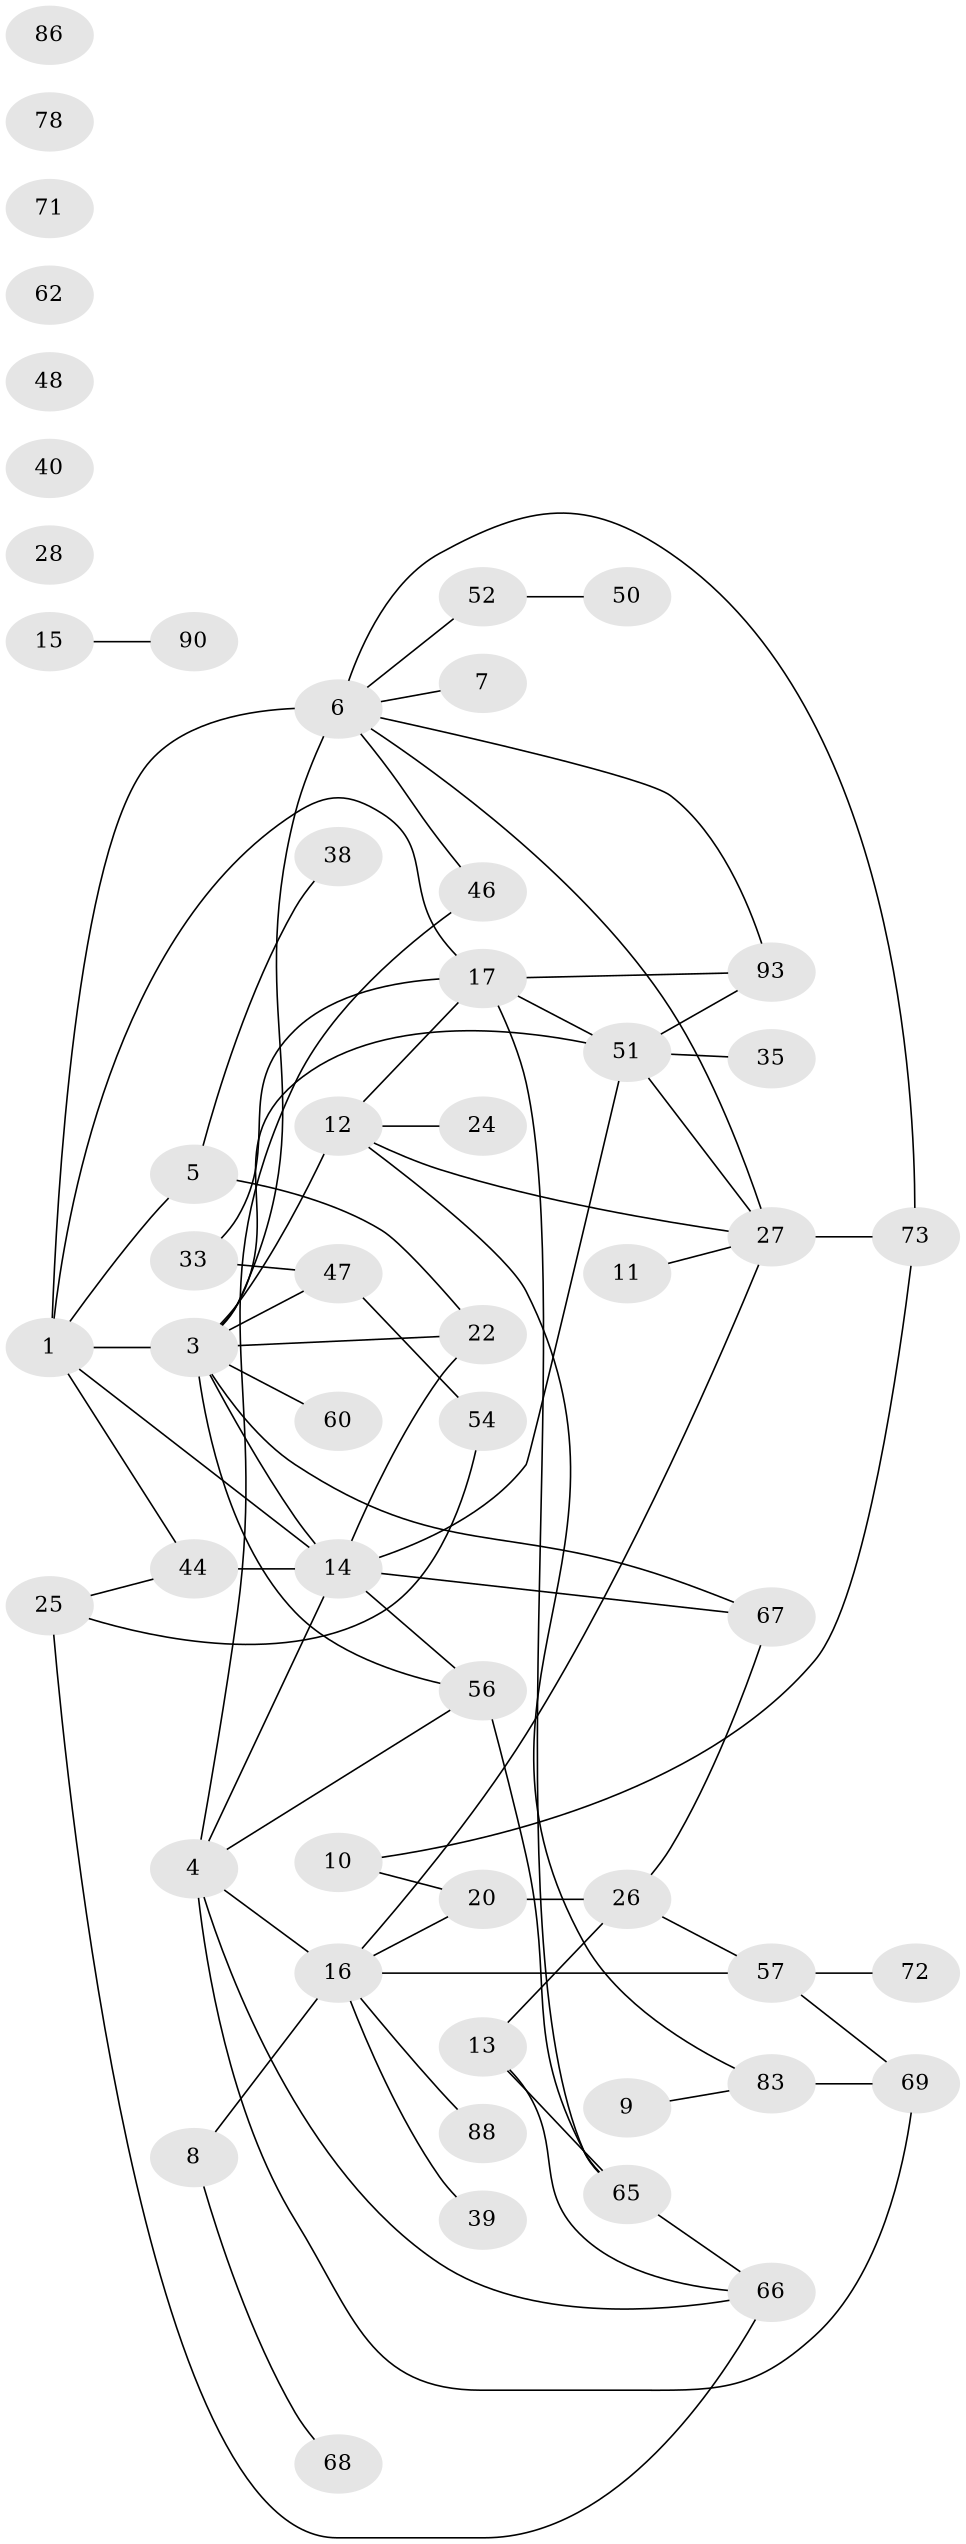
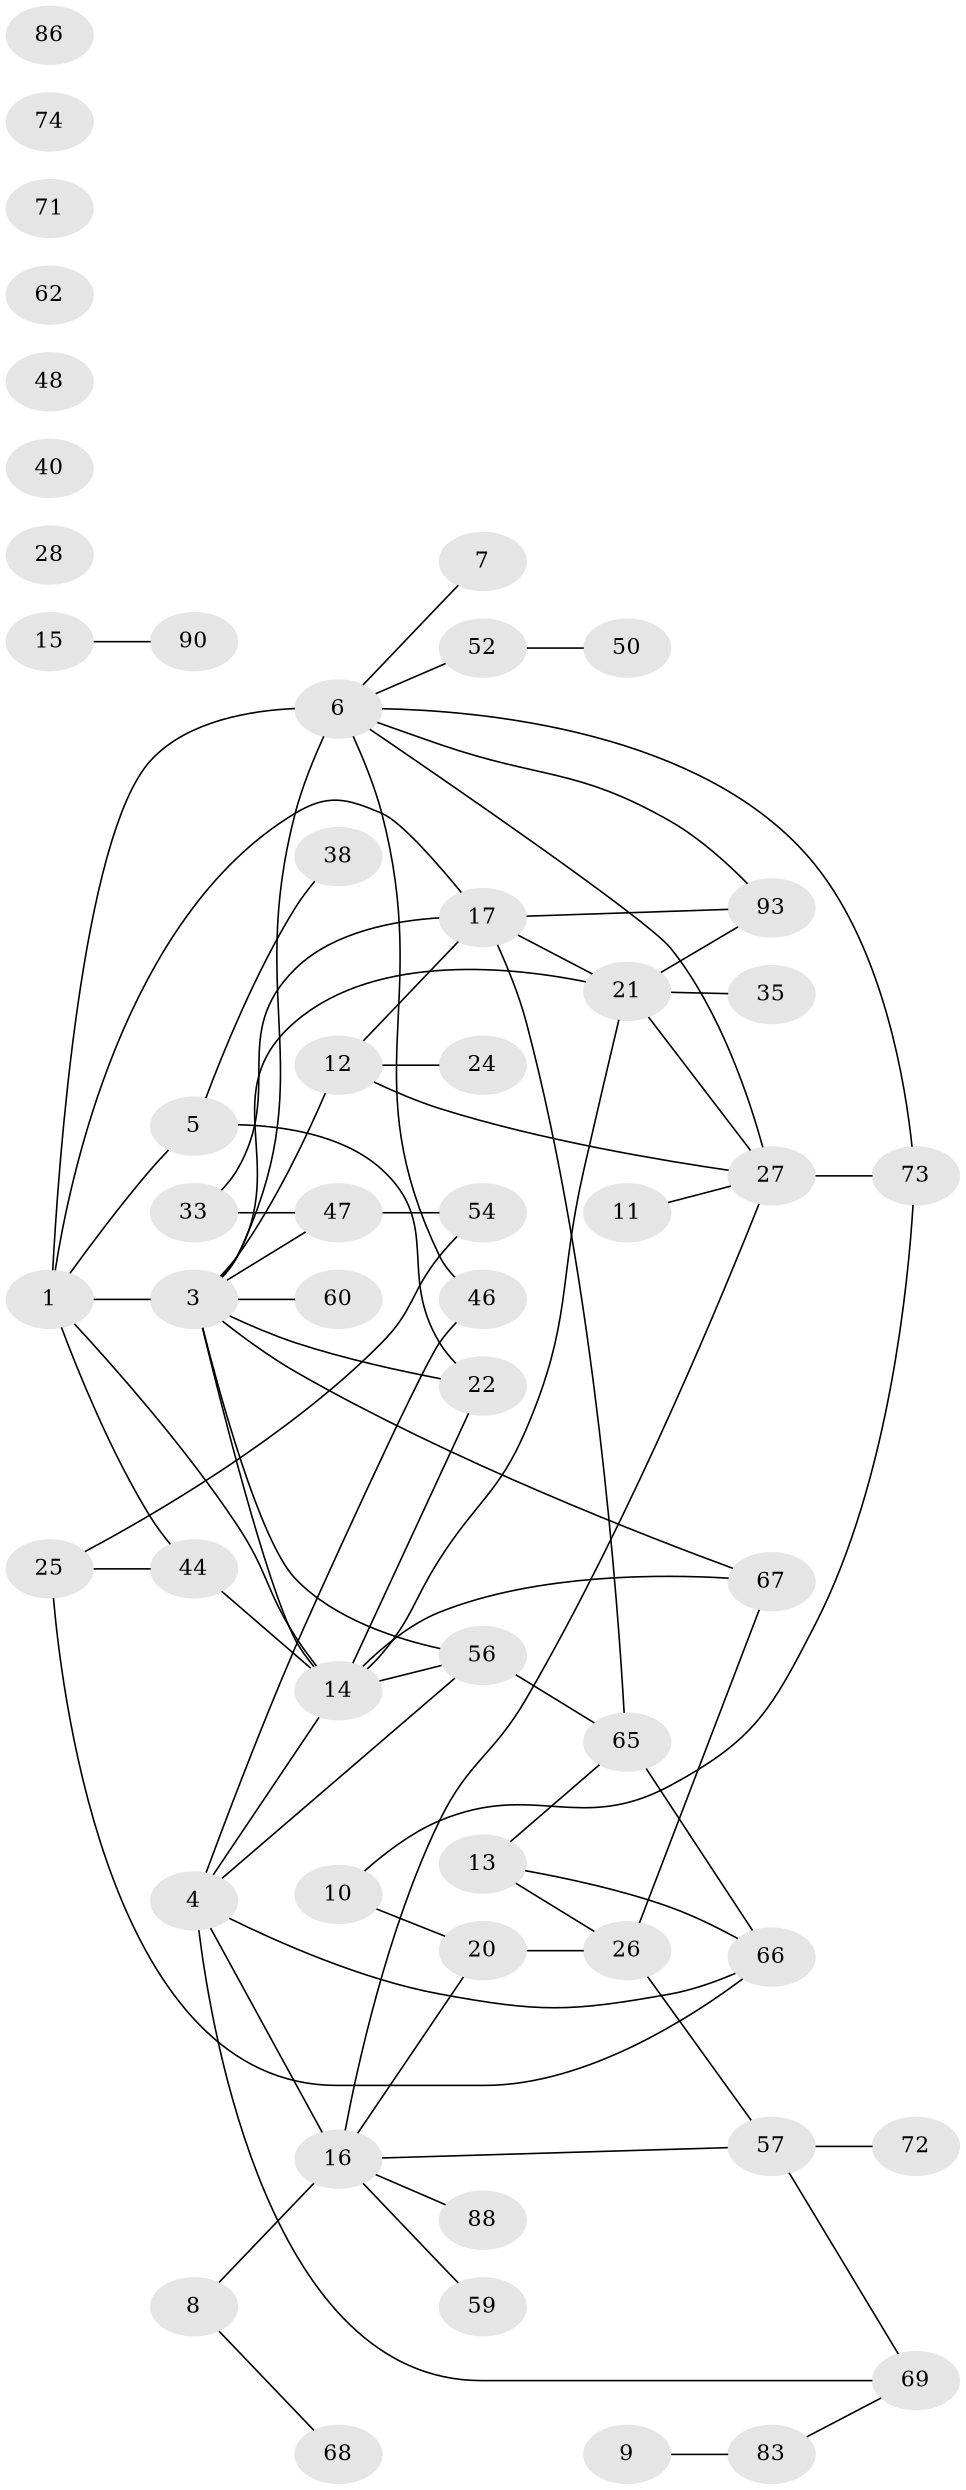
(50, 122) -> (50, 122)
(627, 1052) -> (627, 991)
(553, 1610) -> none
(483, 2220) -> (483, 2307)
